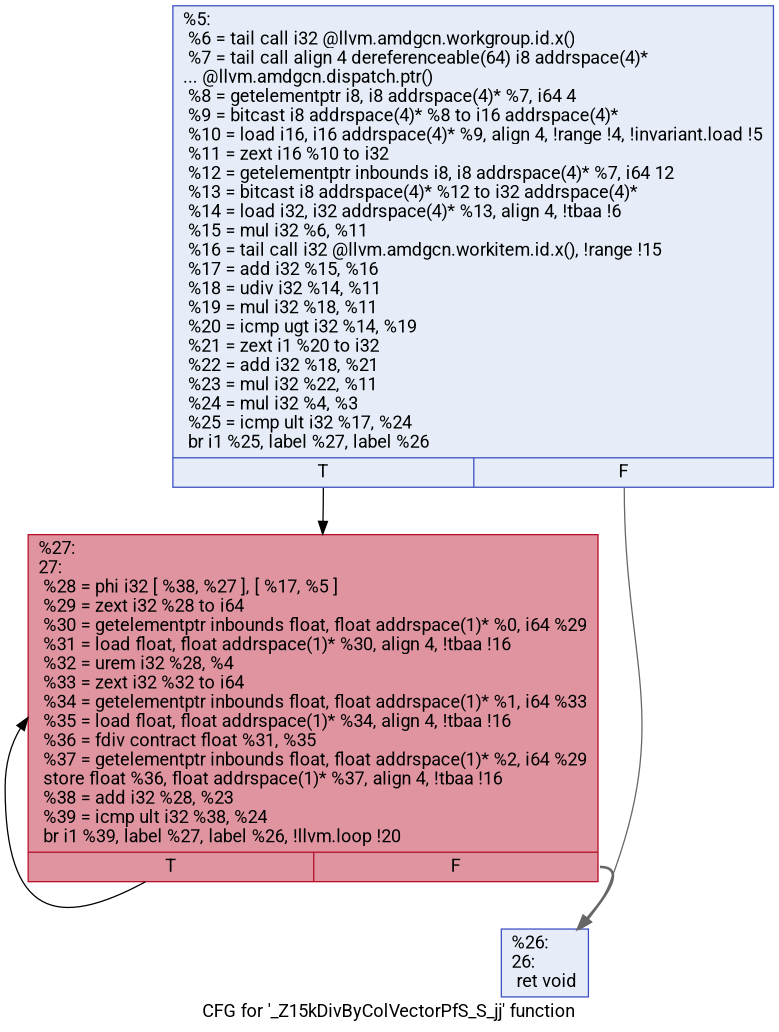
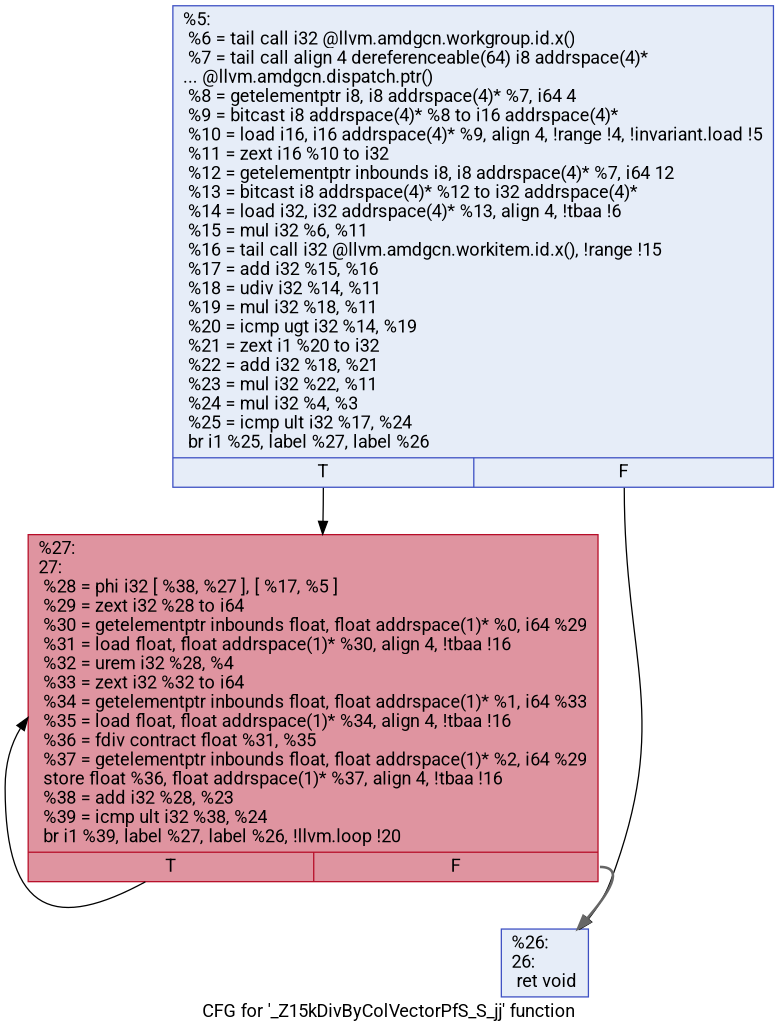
(641, 708) -> (641, 708)
